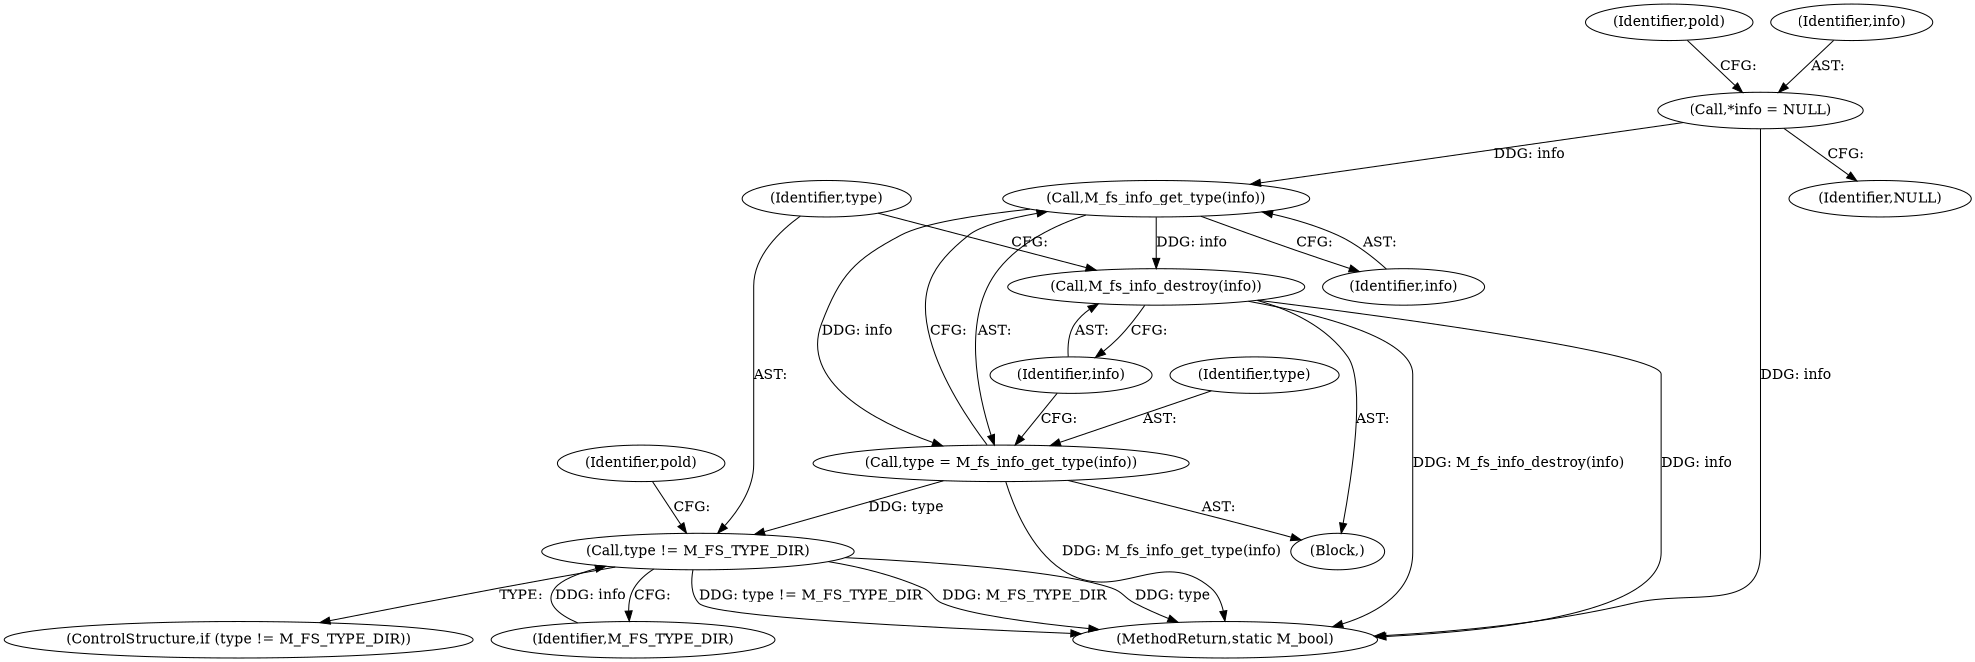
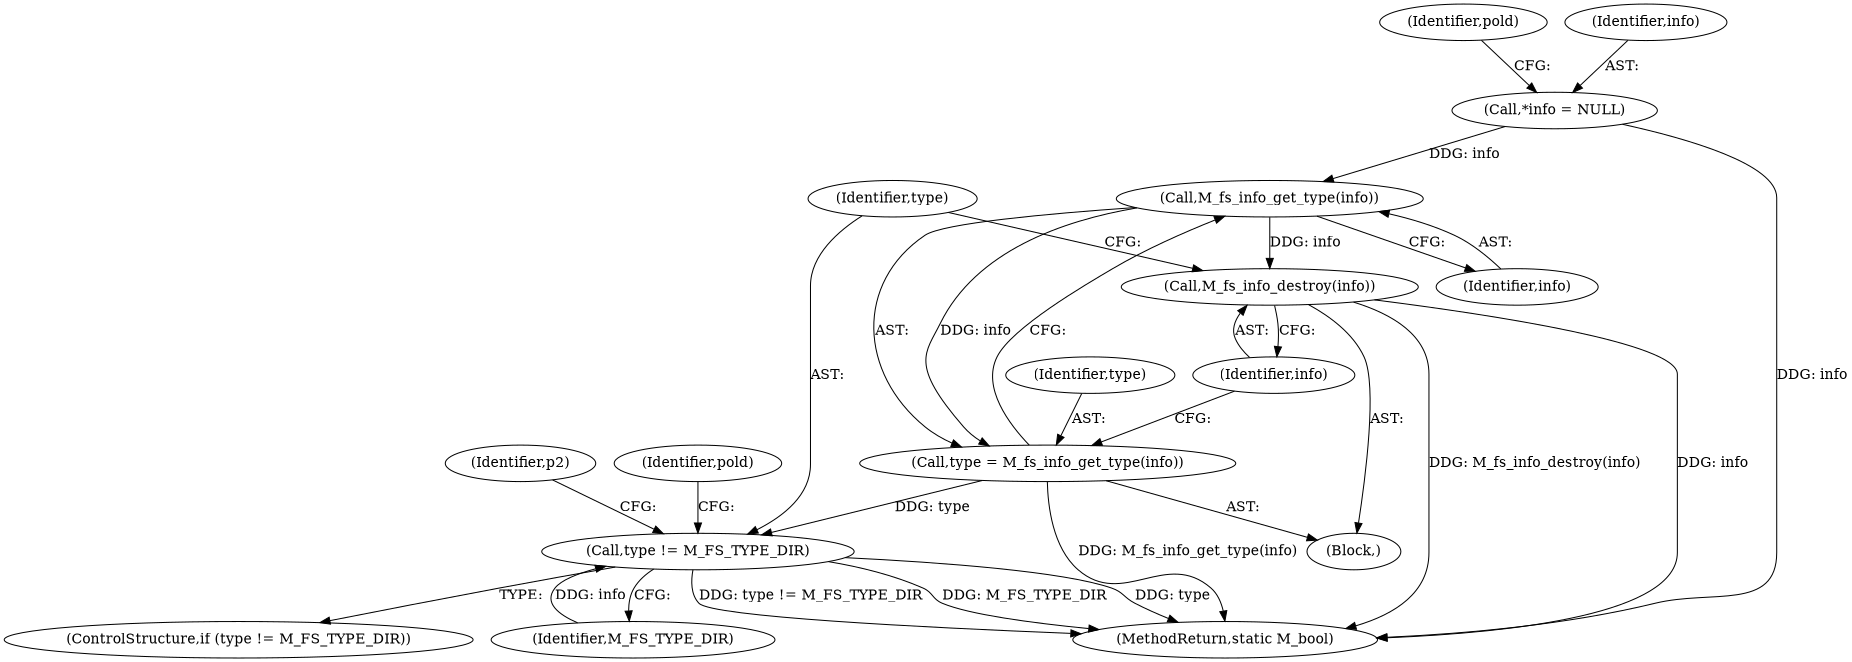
(1880, 199) -> none
none -> (521, 463)
